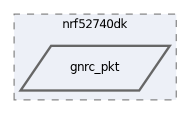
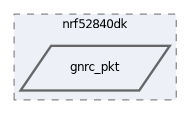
(95, 25) -> (95, 25)
